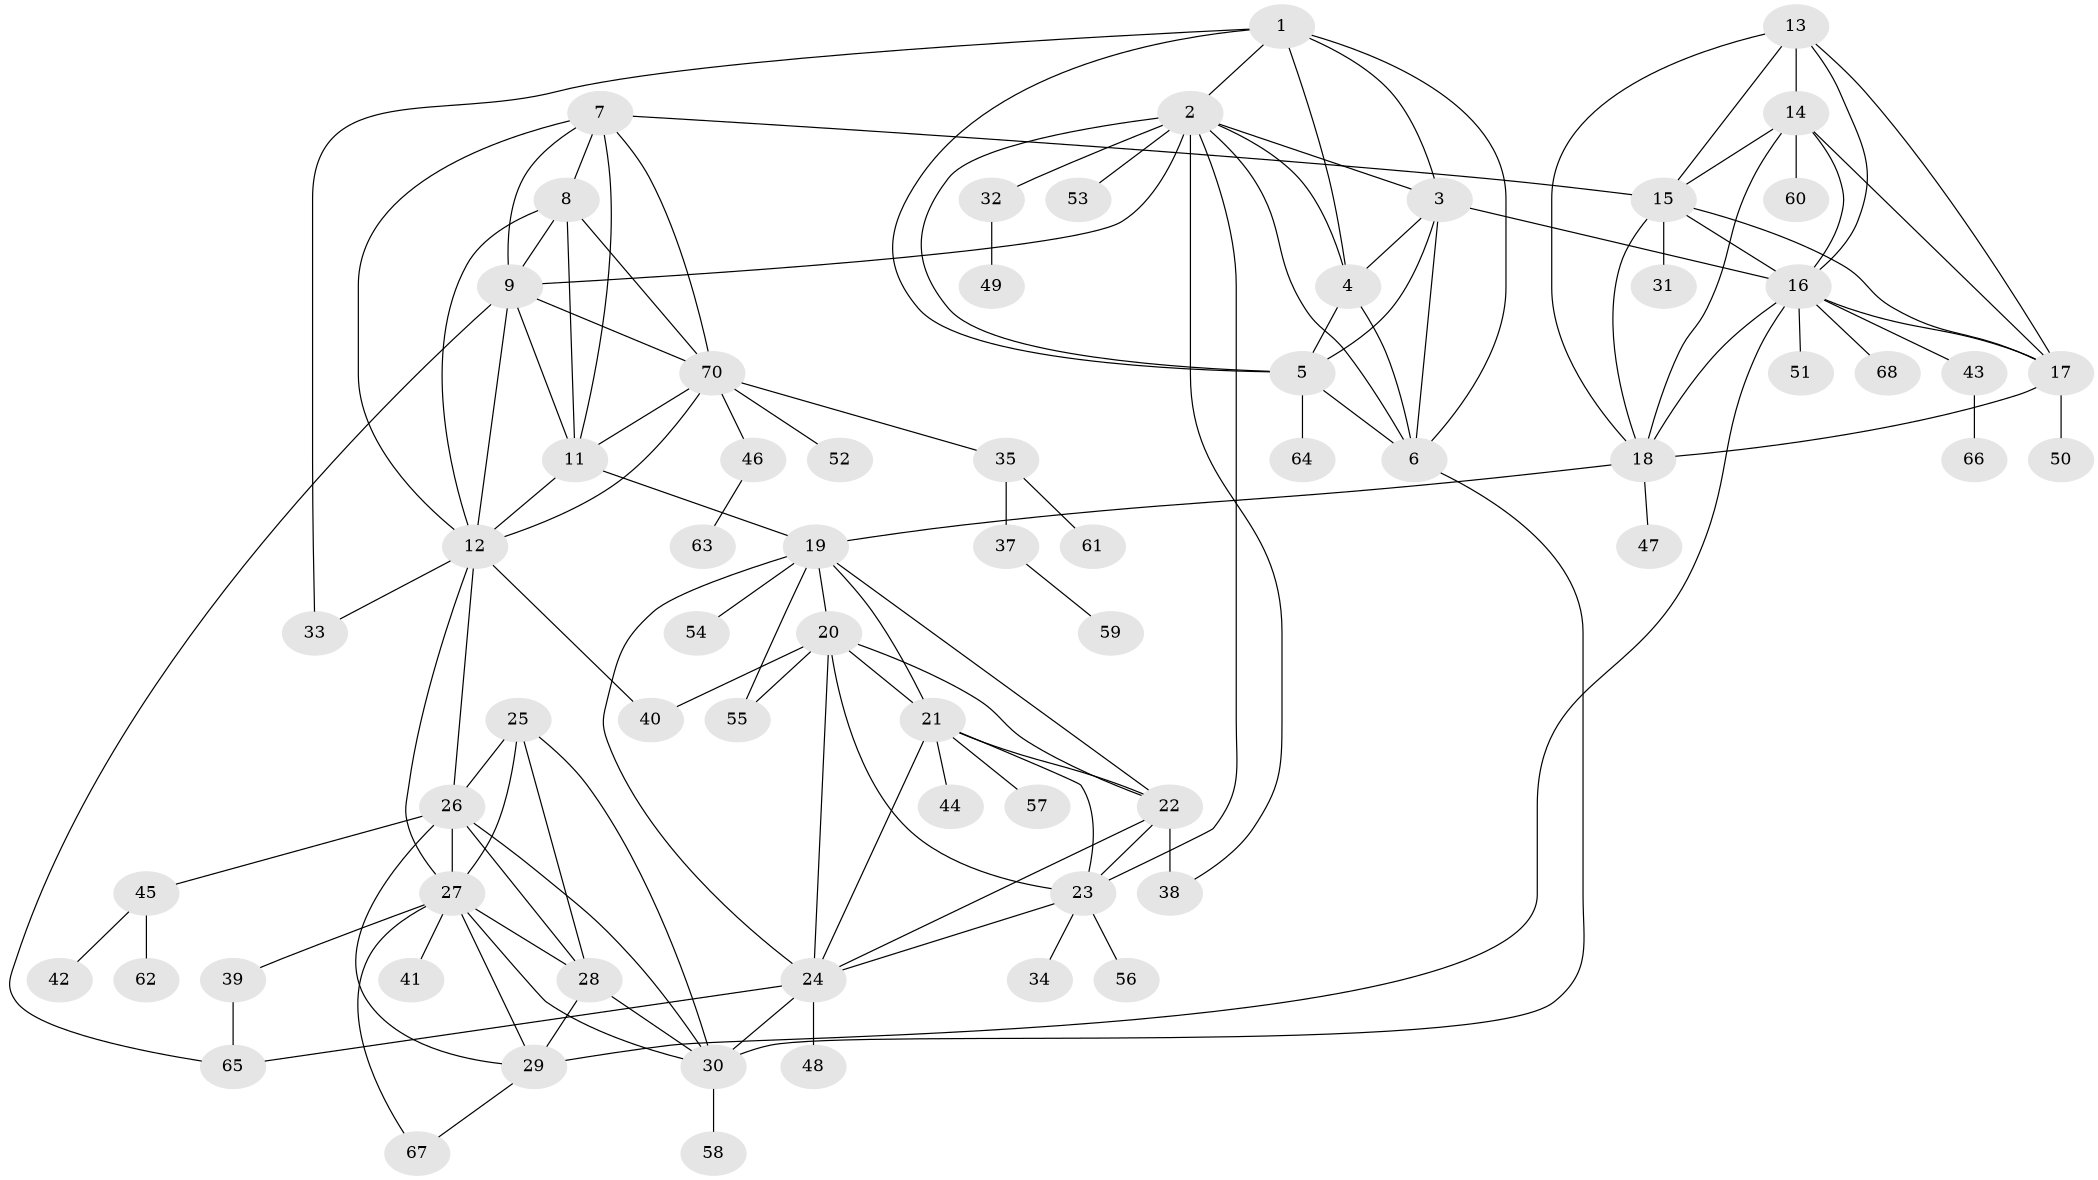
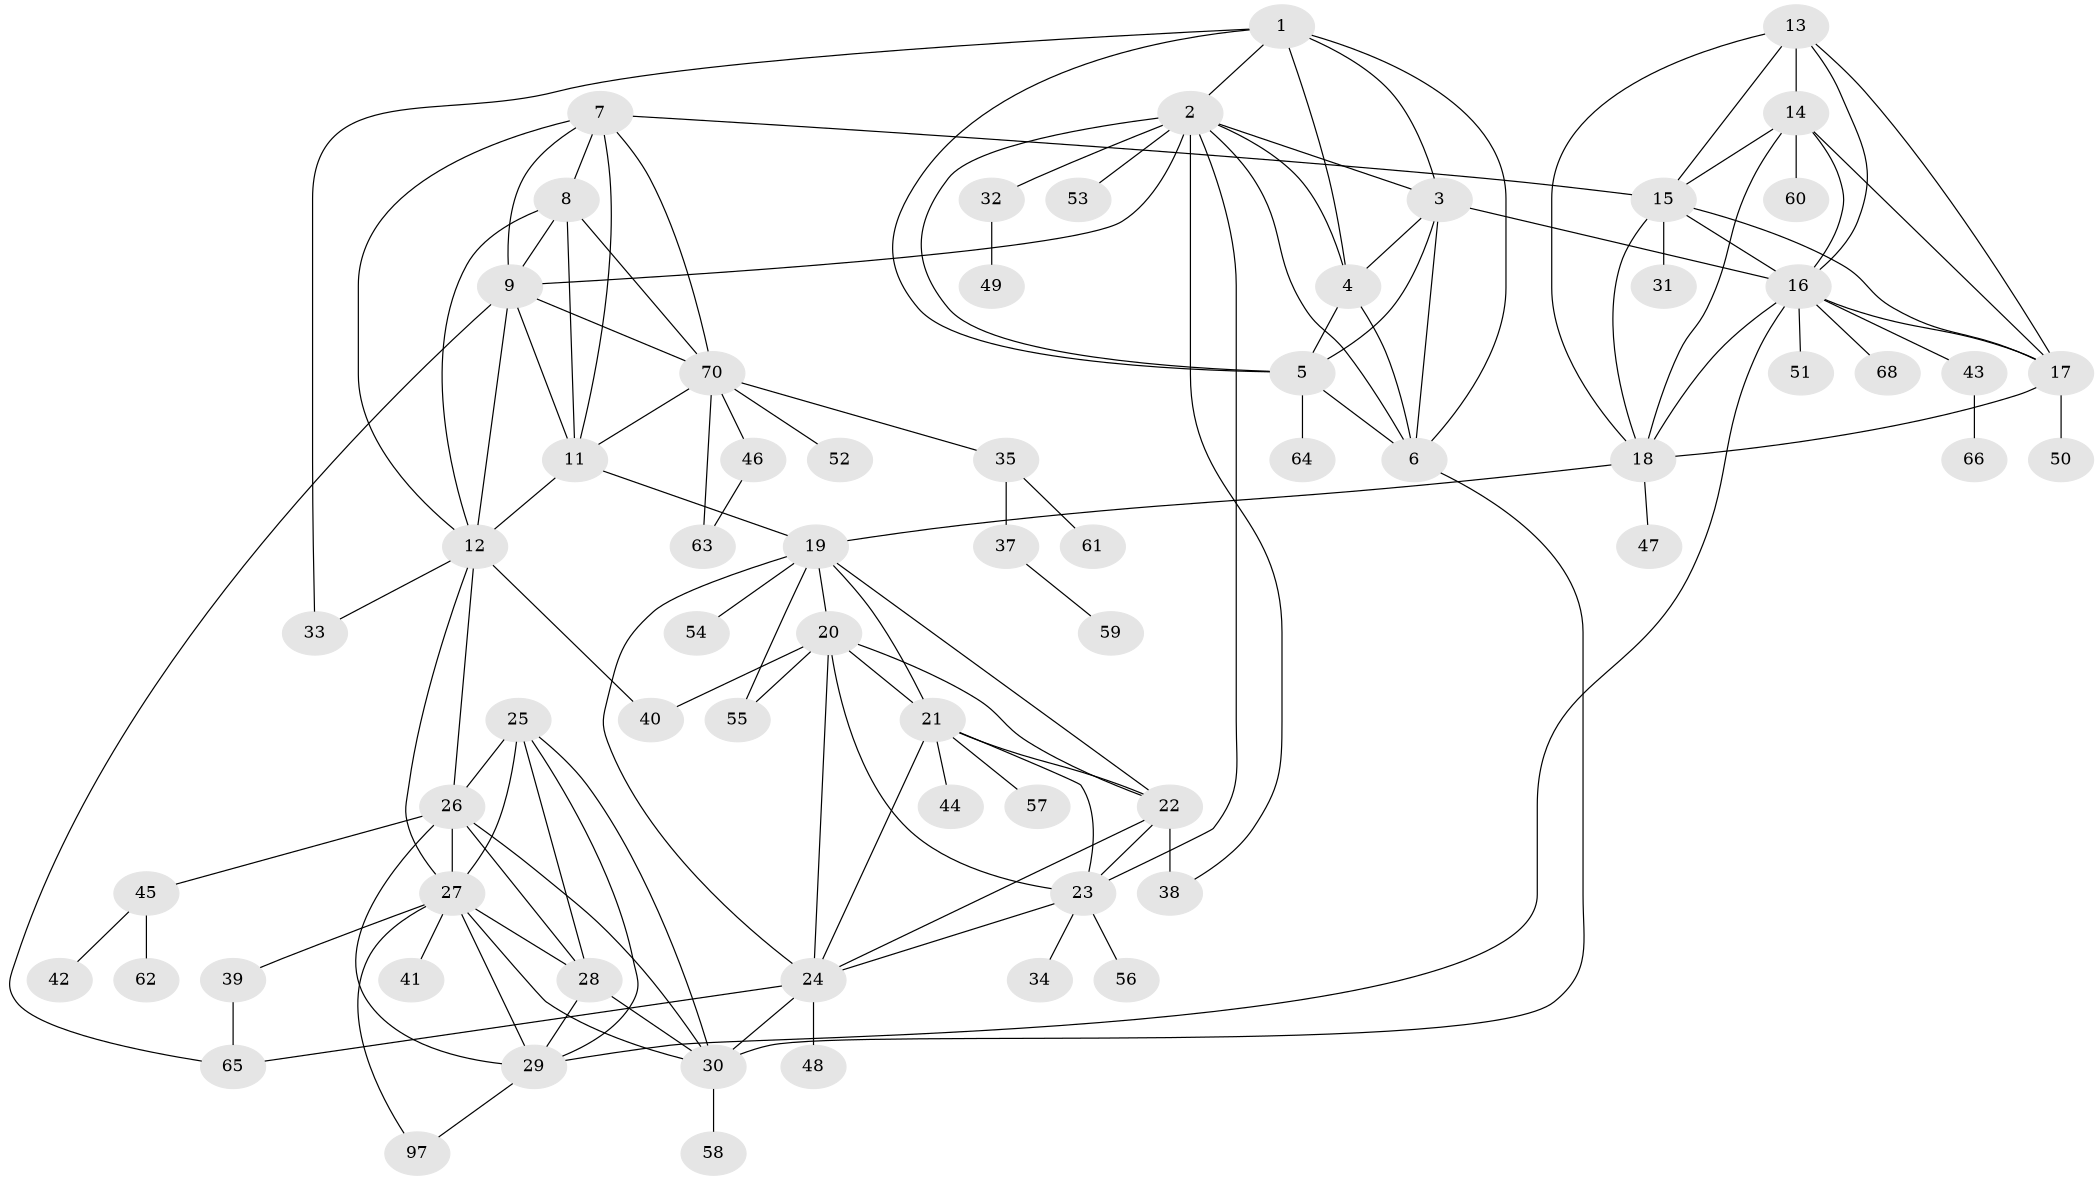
(616, 483) -> (708, 460)
none -> (618, 907)
(417, 1154) -> (417, 1154)
